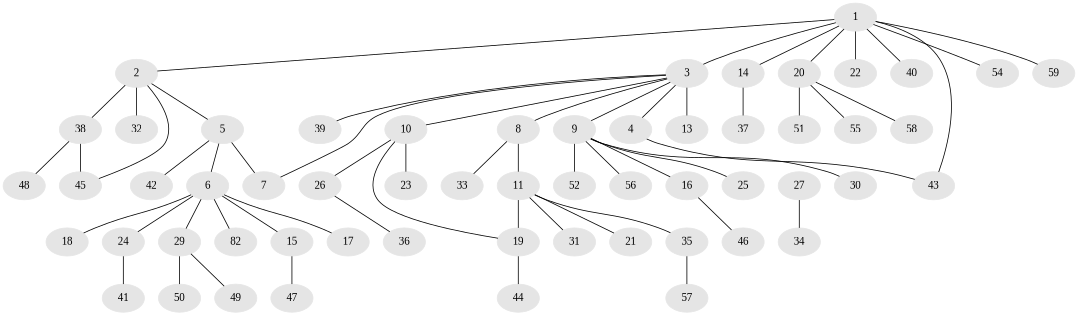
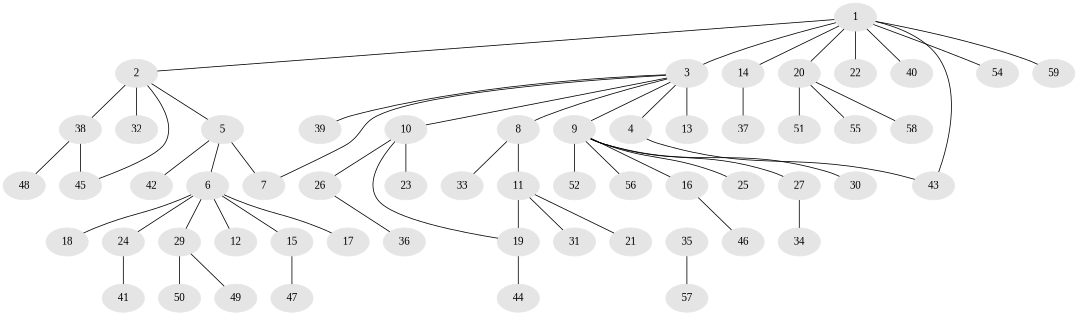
none -> (687, 158)
(603, 214) -> none
(236, 242) -> (236, 242)
